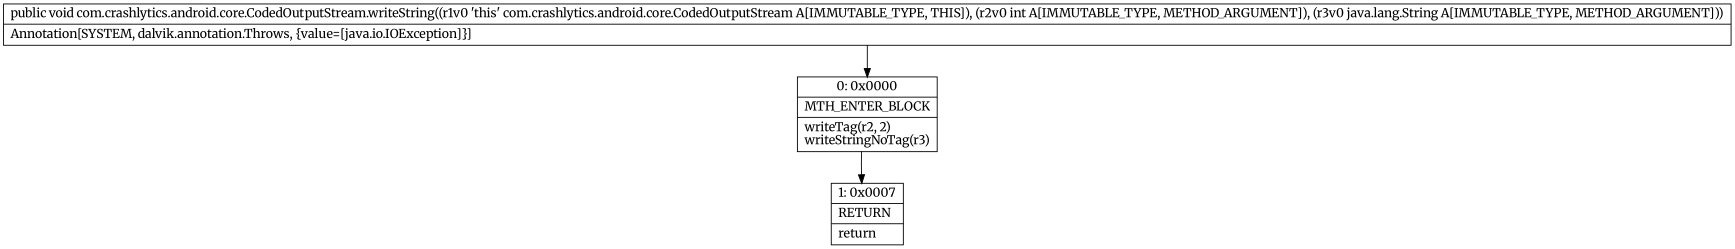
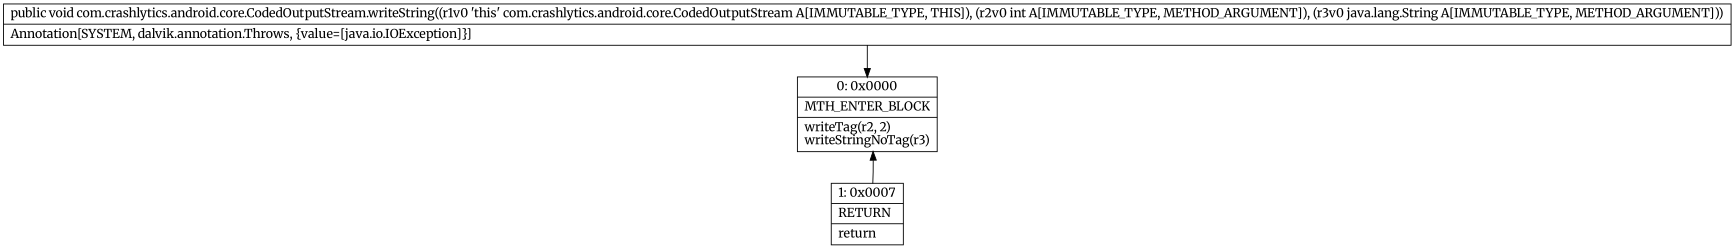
(861, 163) -> (873, 172)
